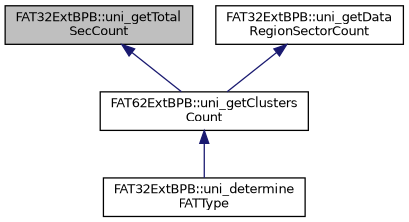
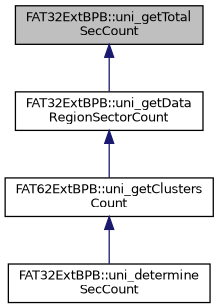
(157, 72) -> (109, 75)
(204, 197) -> (109, 283)
